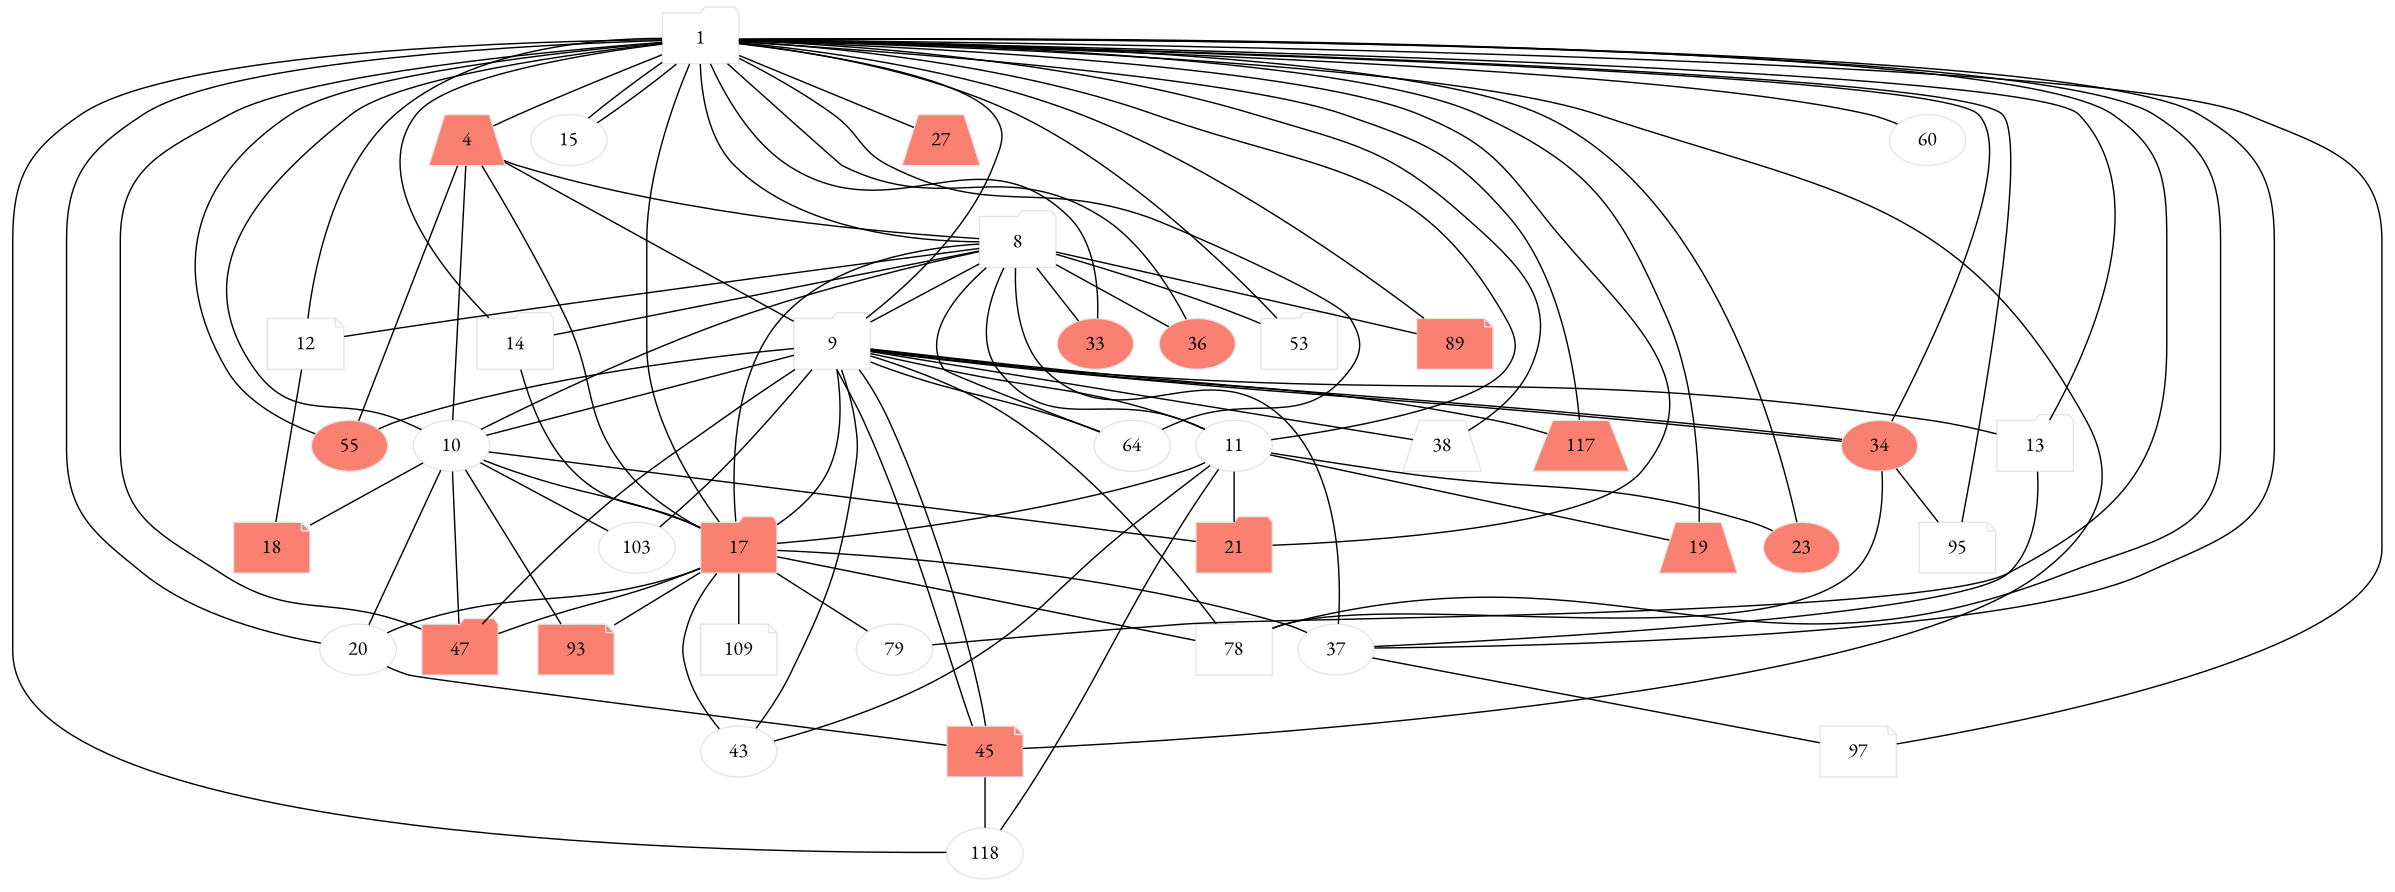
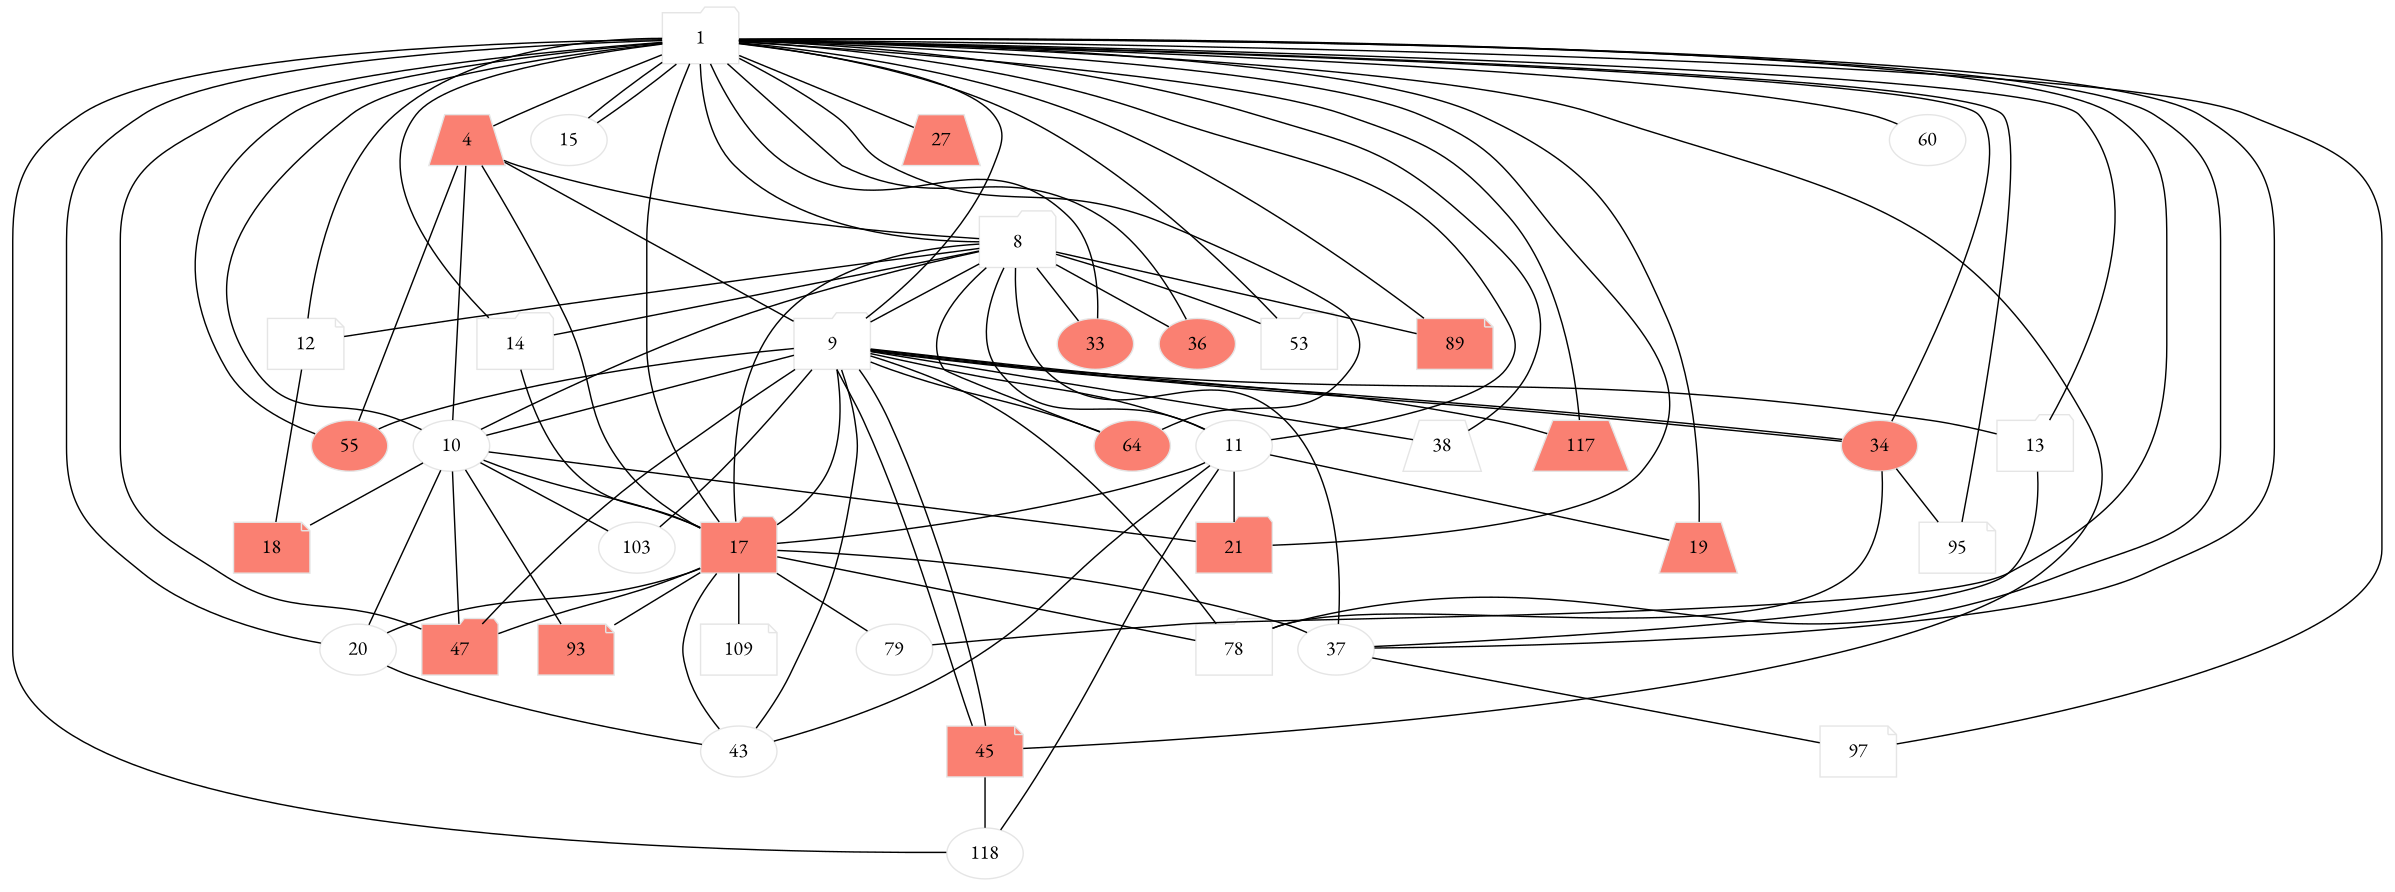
(1132, 446) -> (1132, 446)
(1802, 548) -> none
(666, 710) -> (543, 713)
